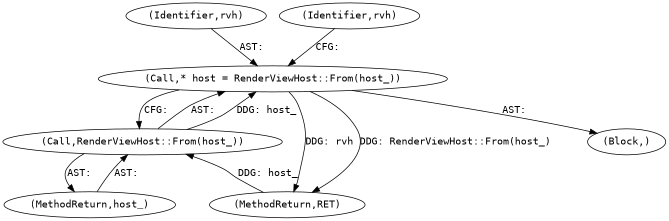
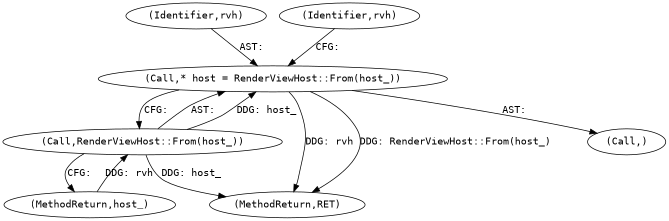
(627, 142) -> (627, 142)
(229, 172) -> (176, 185)
(83, 173) -> (83, 173)
(130, 173) -> (130, 173)
